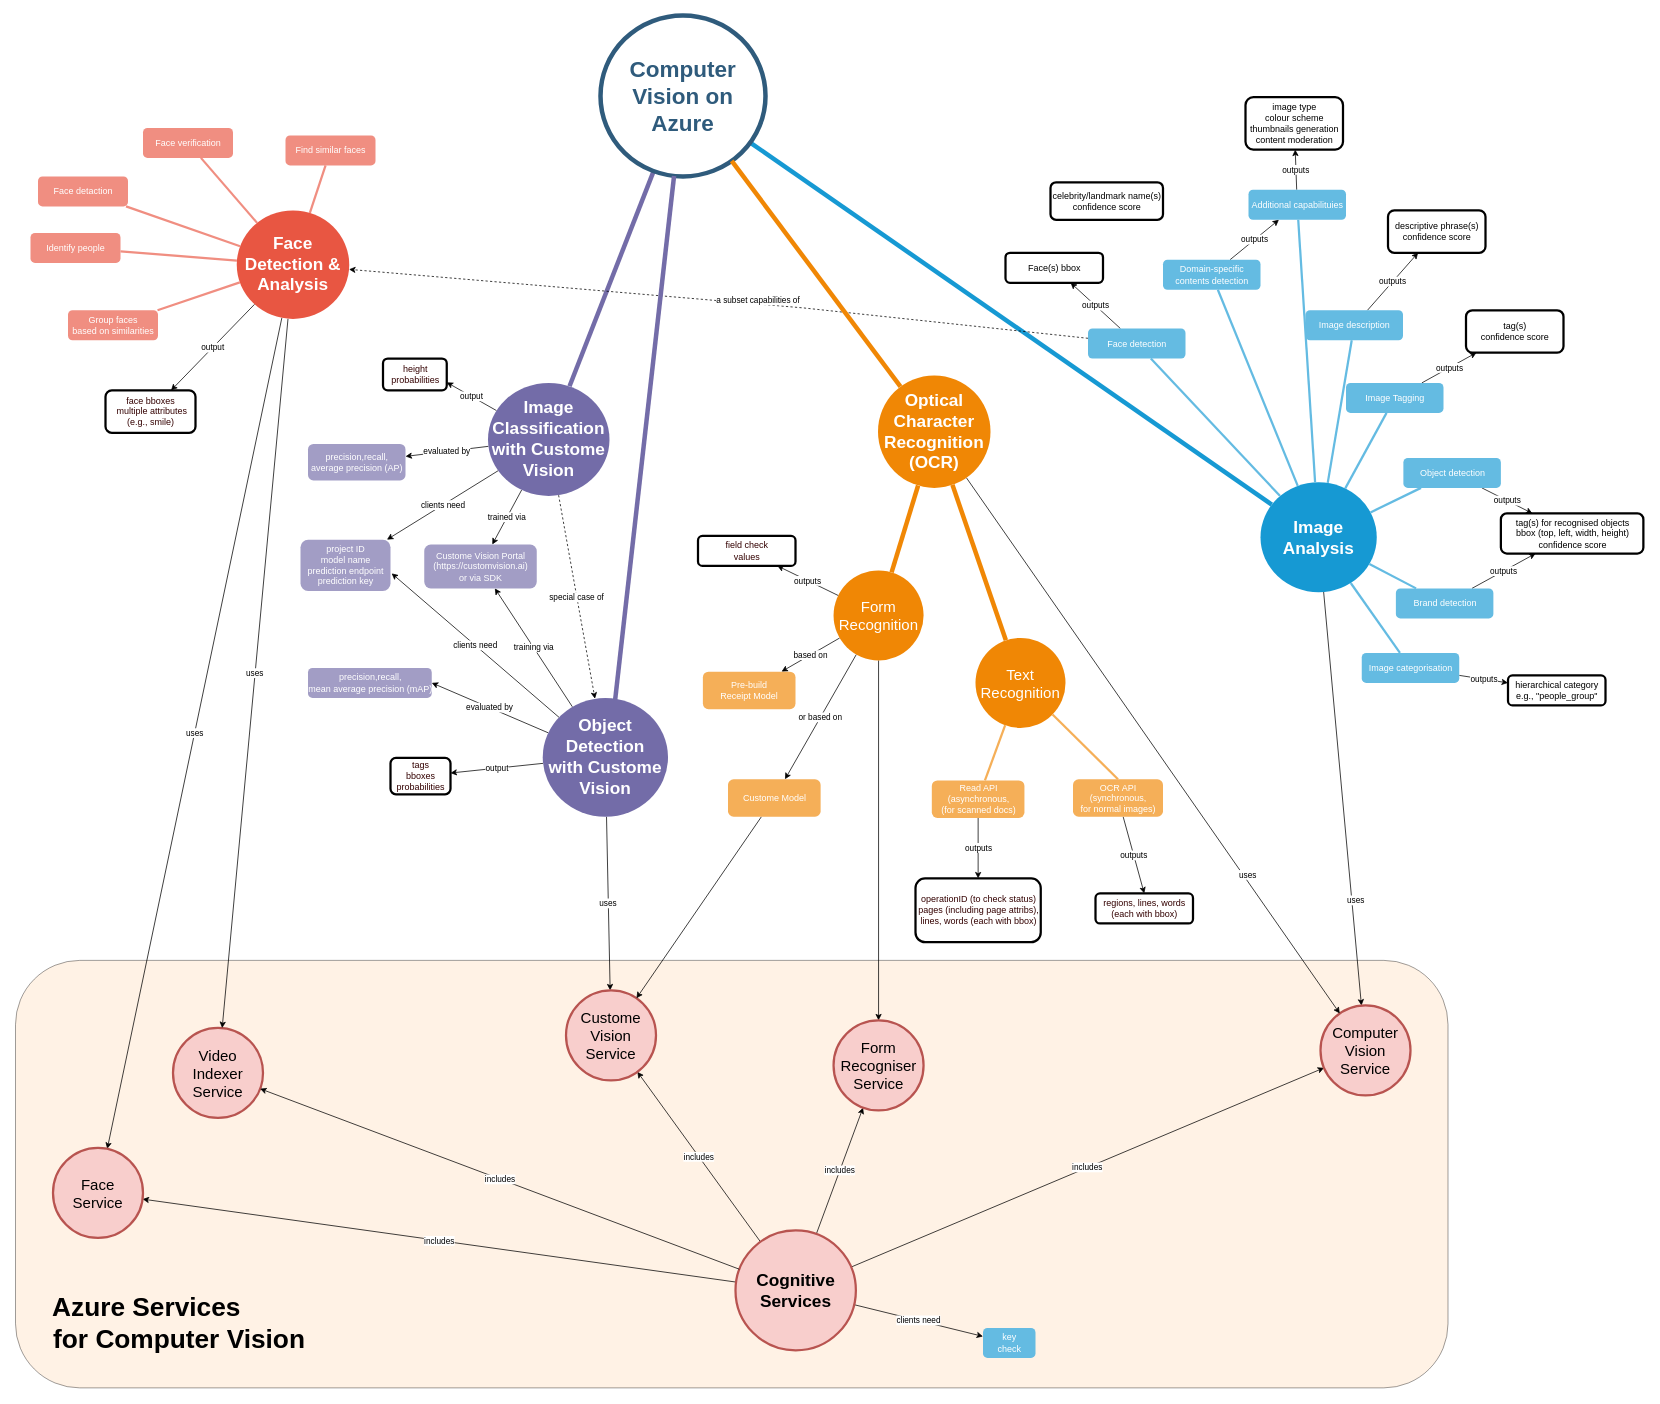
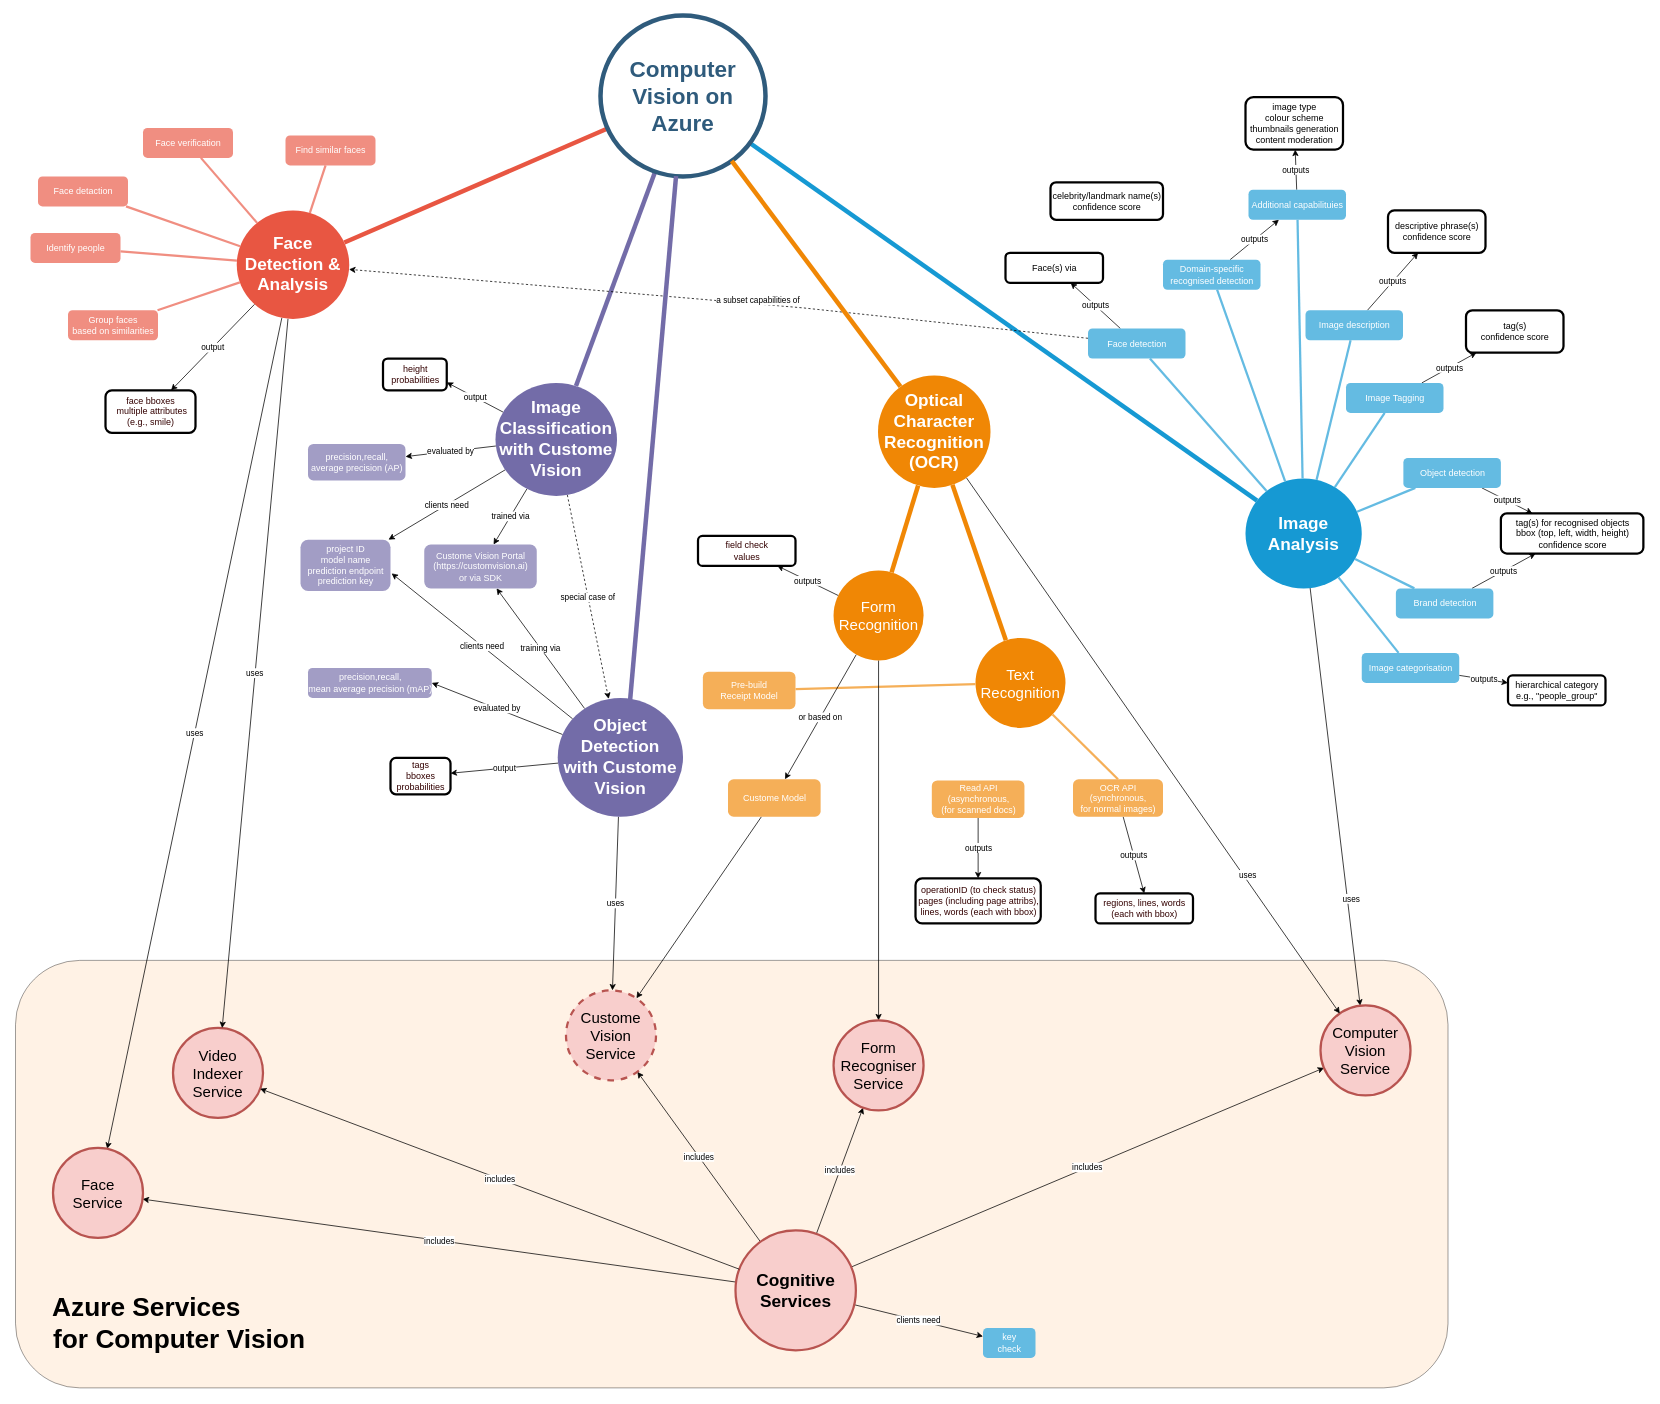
none -> (476, 185)
(1055, 268) -> (1055, 268)
(1212, 275) -> (1212, 275)
(549, 439) -> (556, 439)
(1319, 537) -> (1304, 533)
(813, 654) -> none
(995, 753) -> (885, 687)
(605, 757) -> (620, 757)
(978, 910) -> (978, 901)
(611, 1035) -> (611, 1035)
